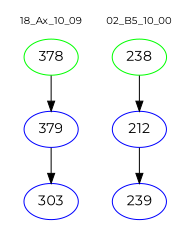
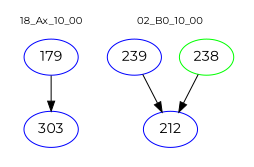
(51, 22) -> (52, 22)
(139, 22) -> (170, 22)
(51, 57) -> none
(51, 129) -> (51, 57)
(139, 161) -> (150, 89)
